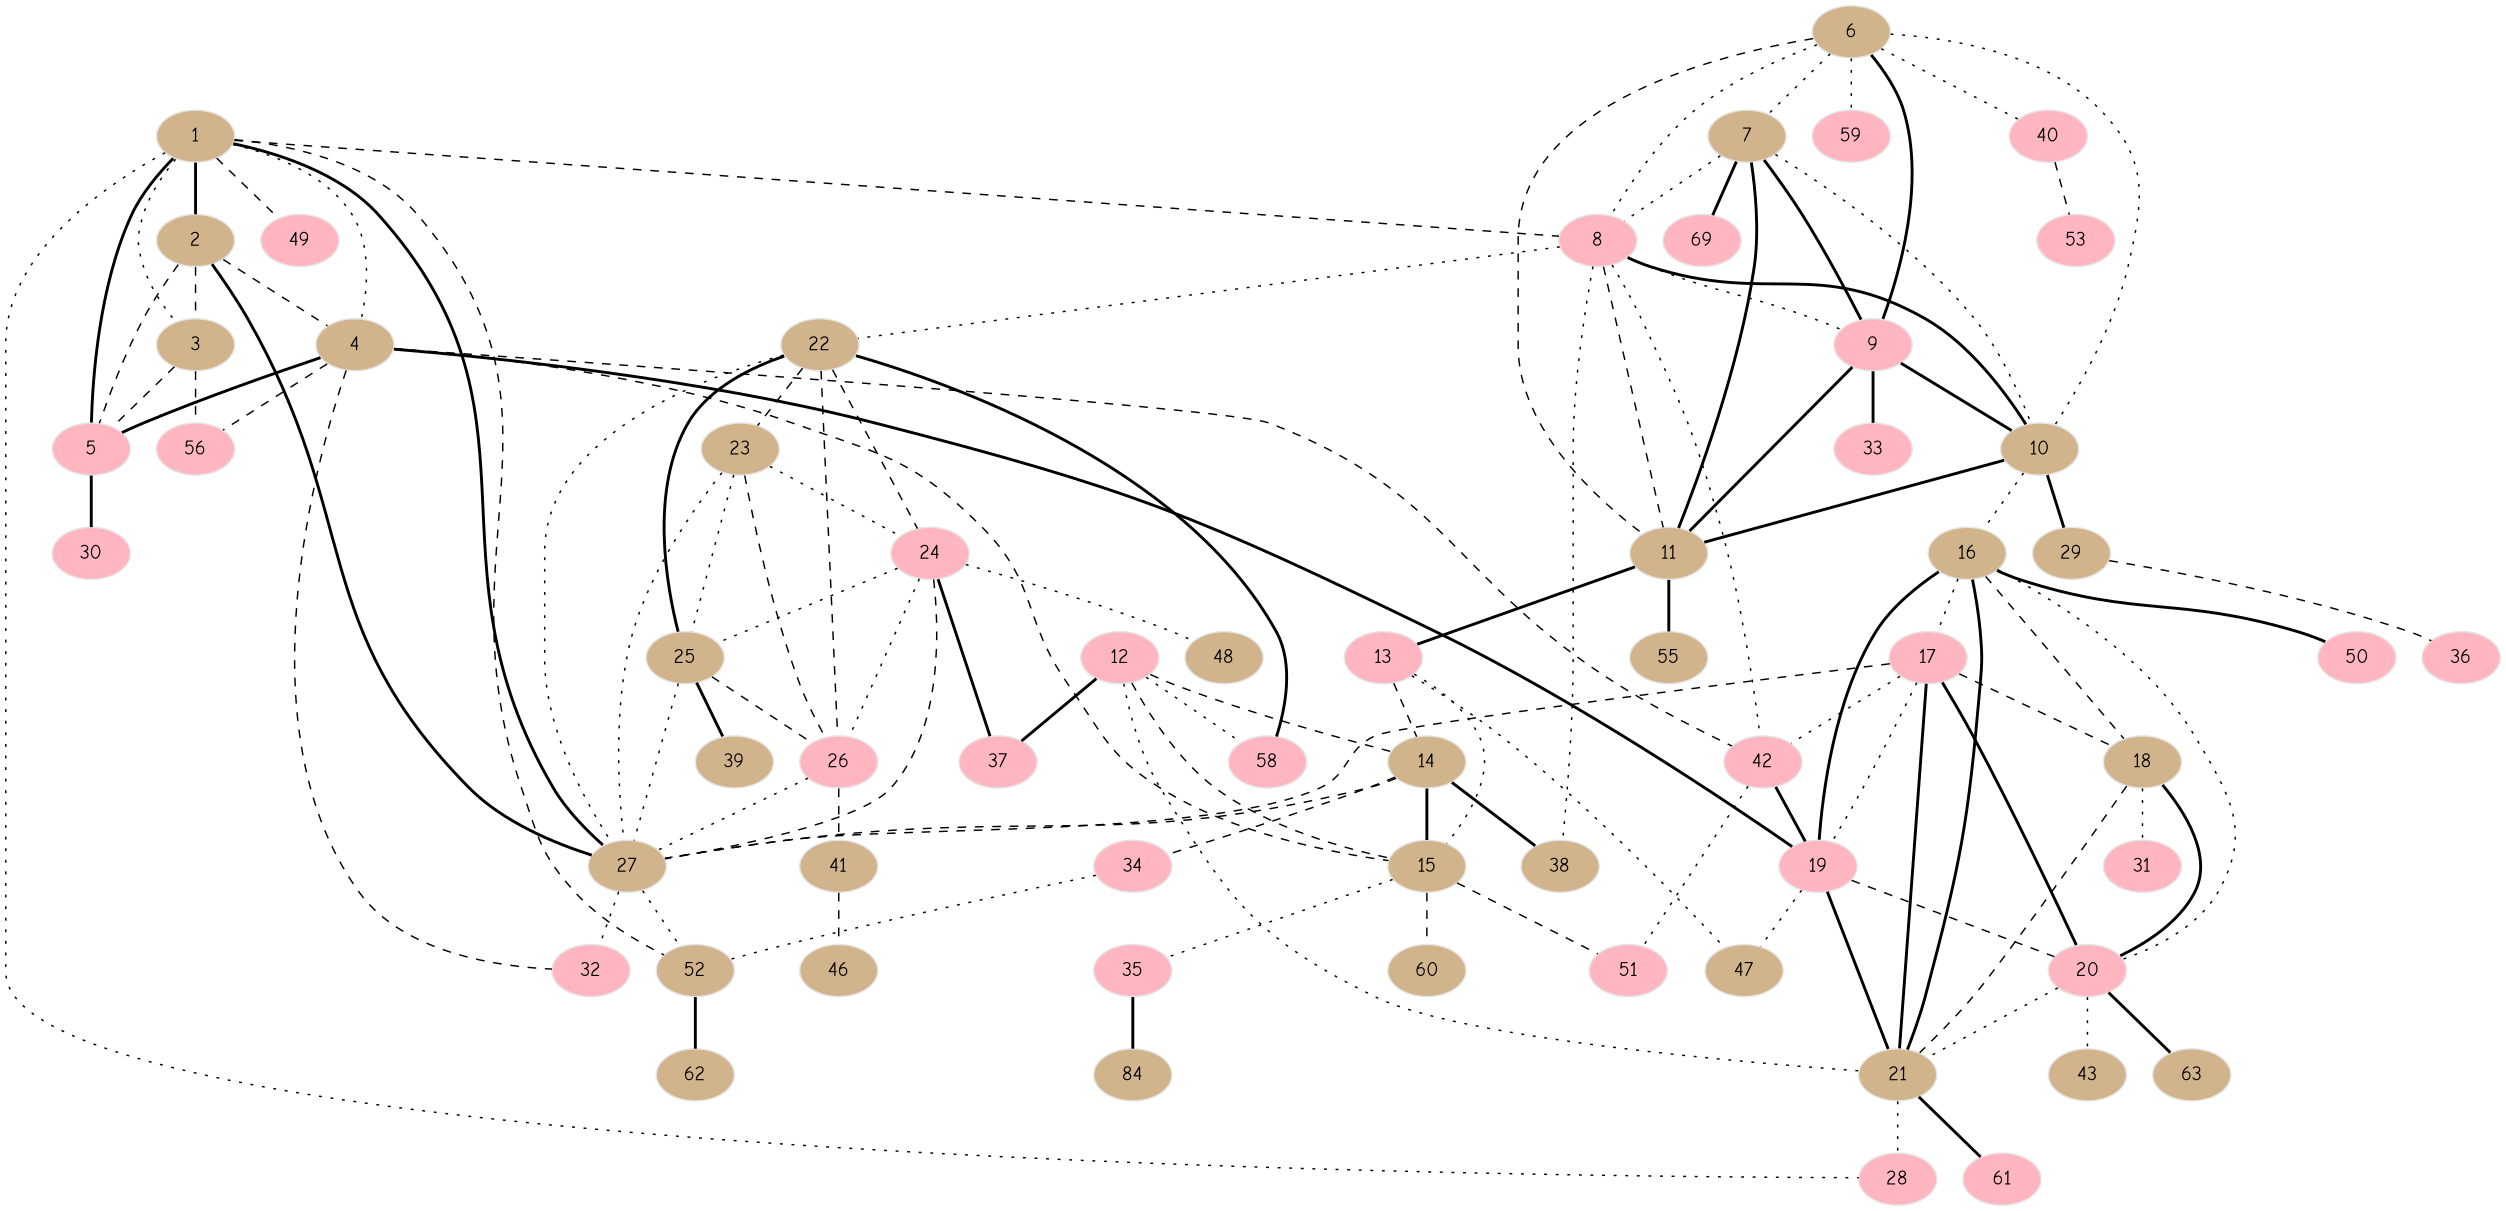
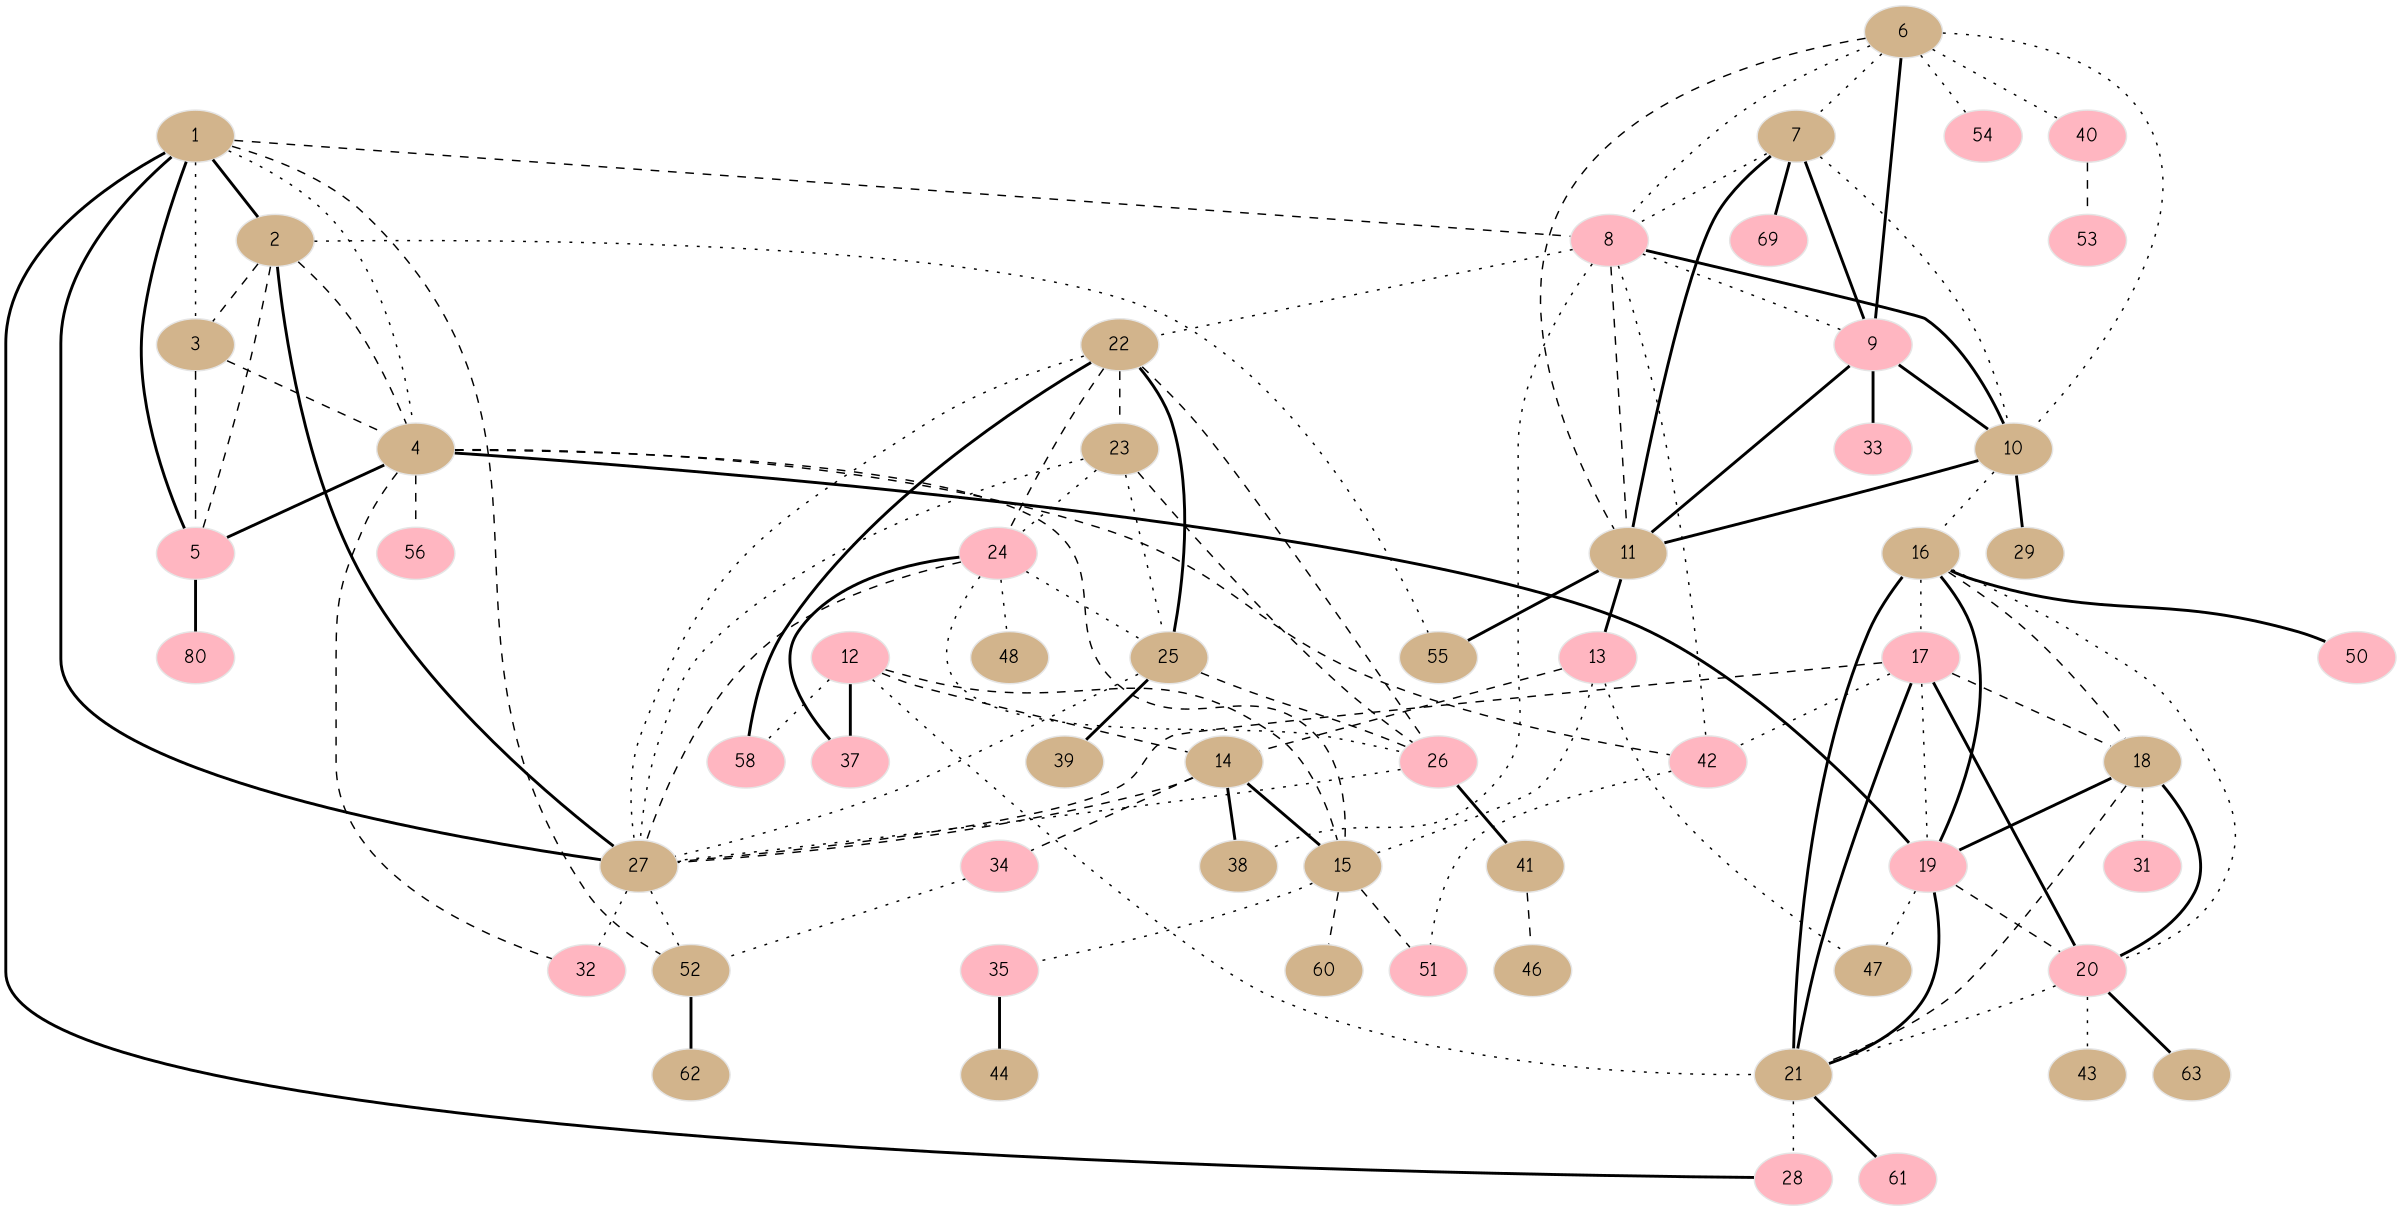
(1851, 136) -> (1983, 136)
(300, 240) -> none
none -> (952, 267)
(196, 392) -> (310, 399)
(91, 553) -> (196, 658)
(2461, 658) -> none
(839, 807) -> (1482, 814)
(1791, 814) -> (2035, 814)
(1133, 1075) -> (1000, 1075)
(472, 1115) -> (421, 1107)
